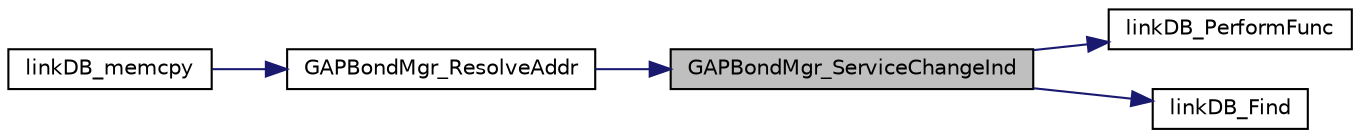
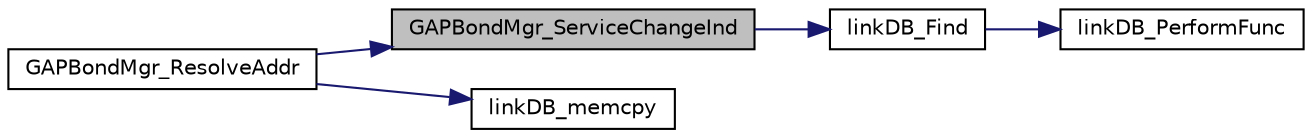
(1060, 47) -> (1012, 29)
(239, 69) -> (383, 91)
